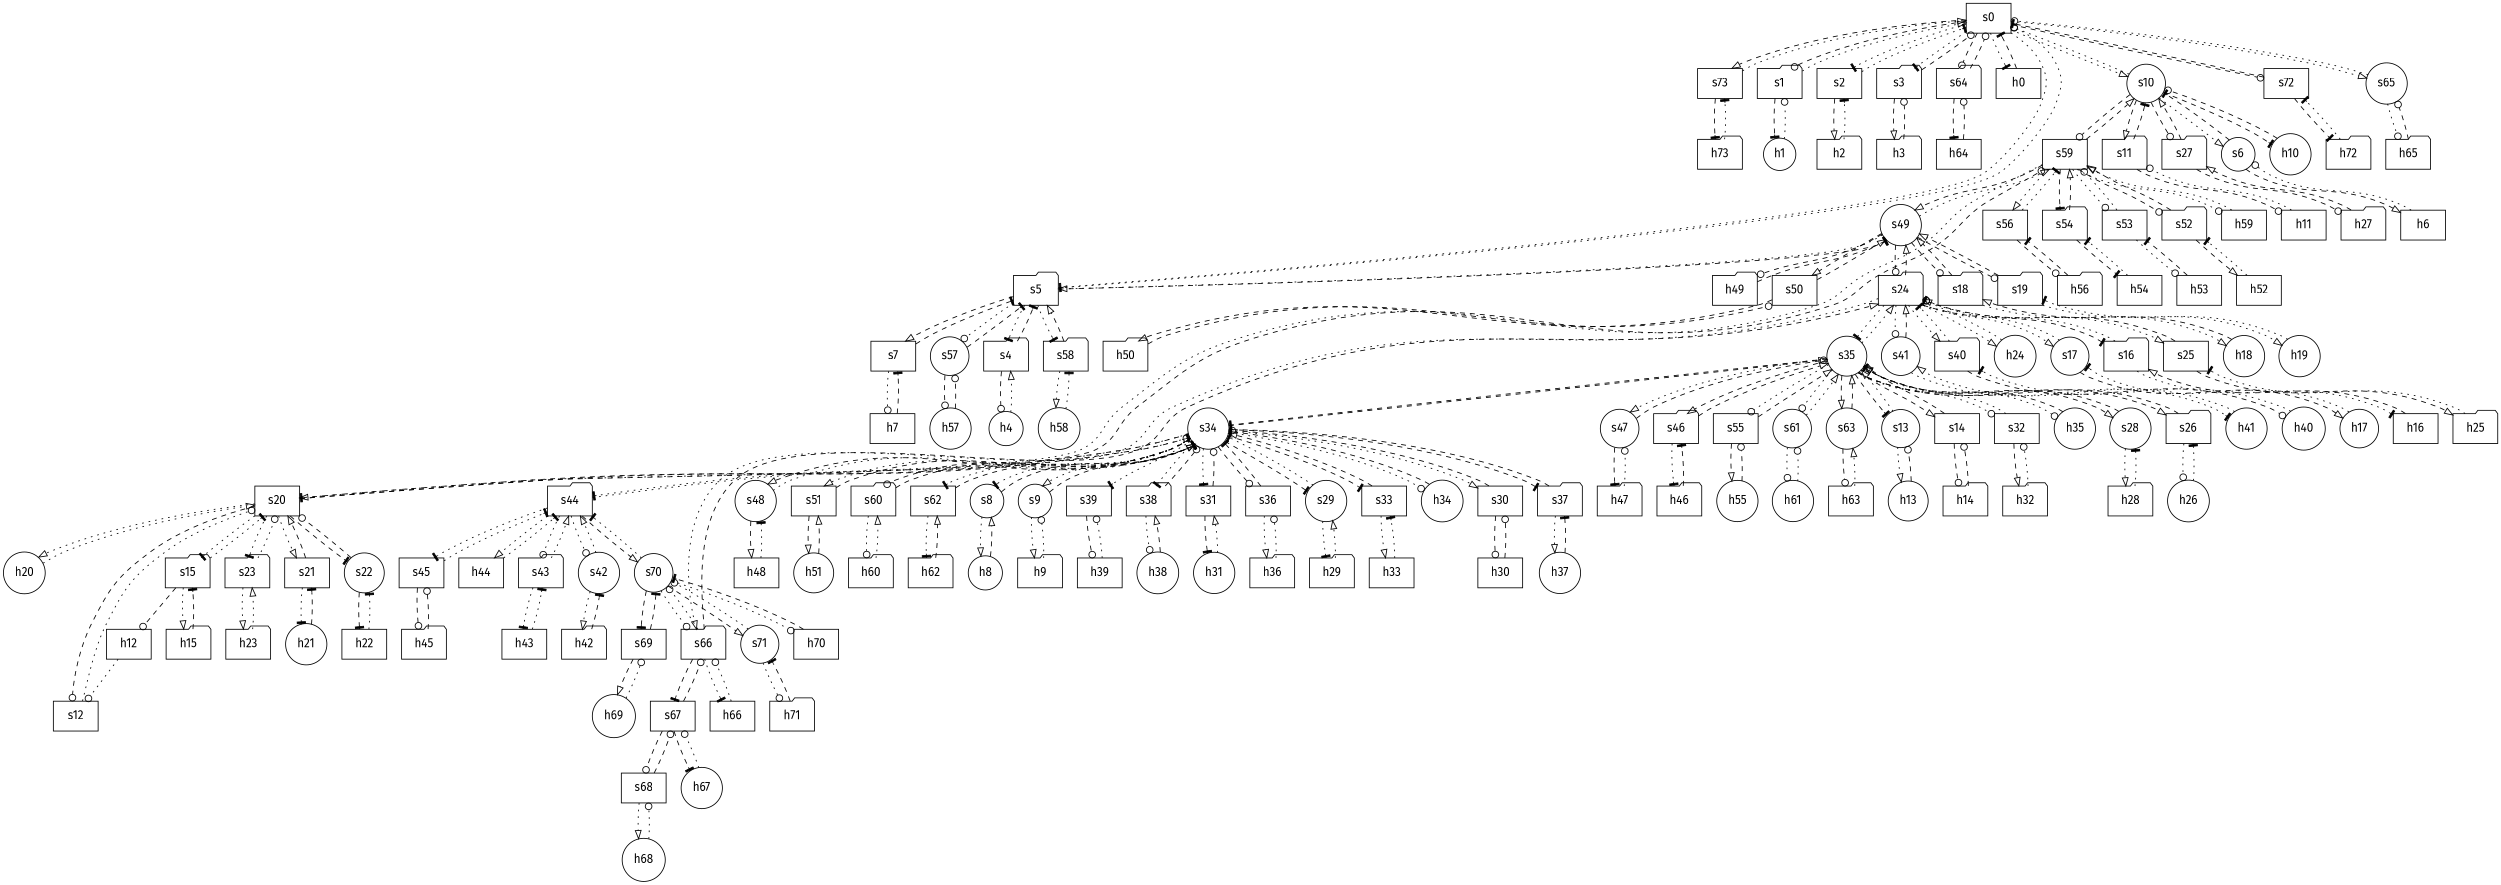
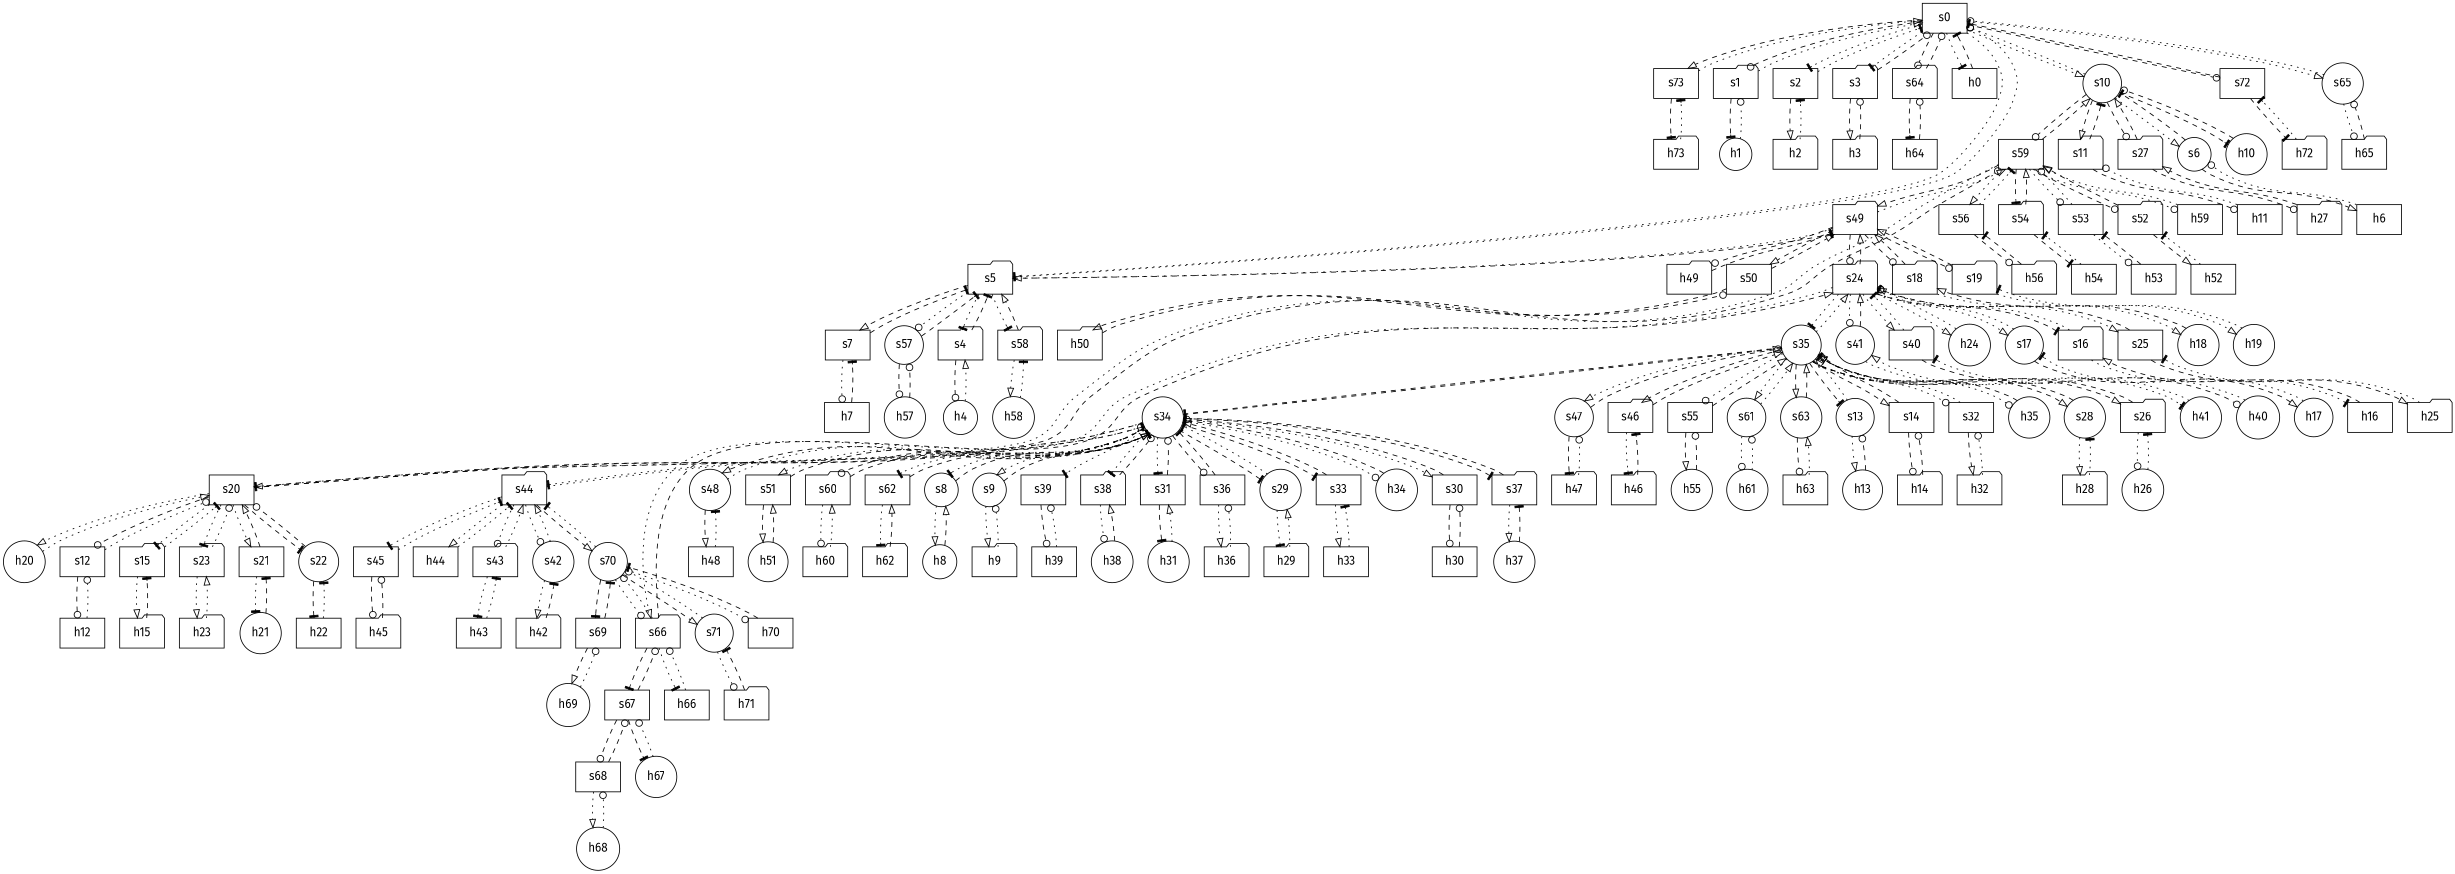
(1901, 225) -> (1855, 220)
(1818, 387) -> (1773, 376)
(161, 606) -> (77, 594)
